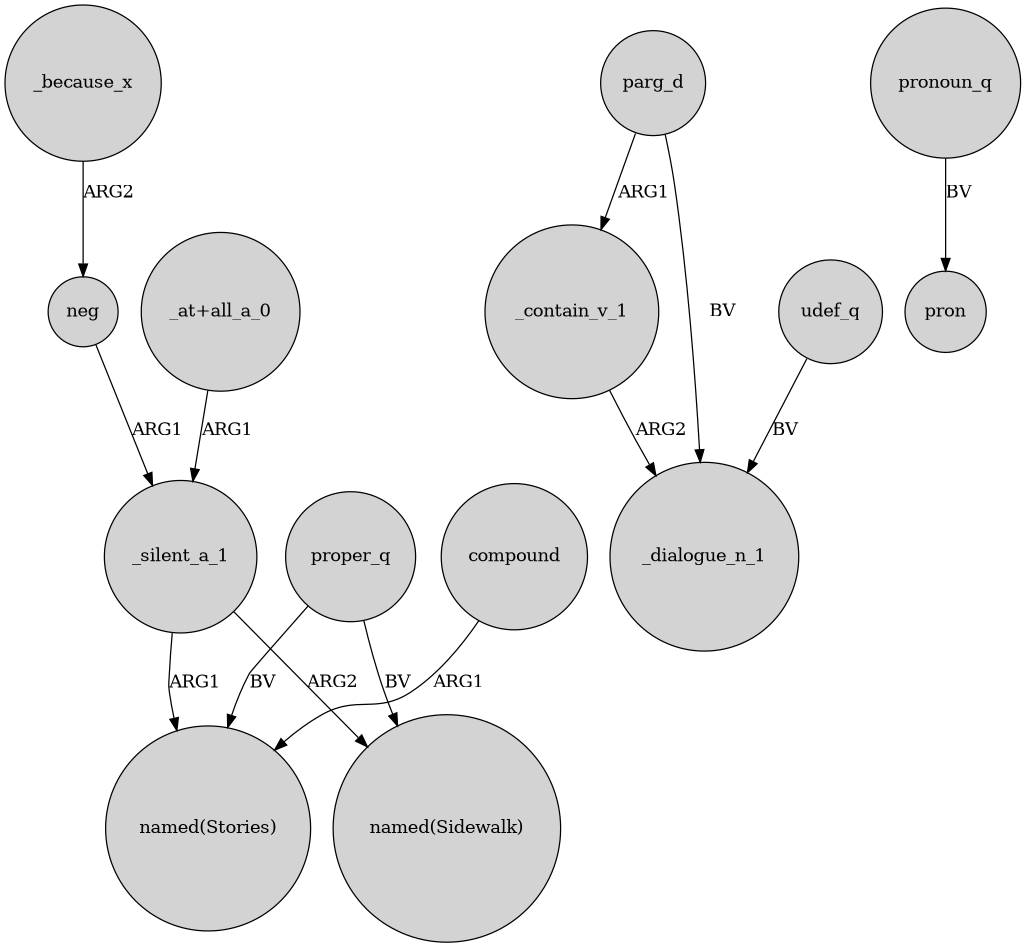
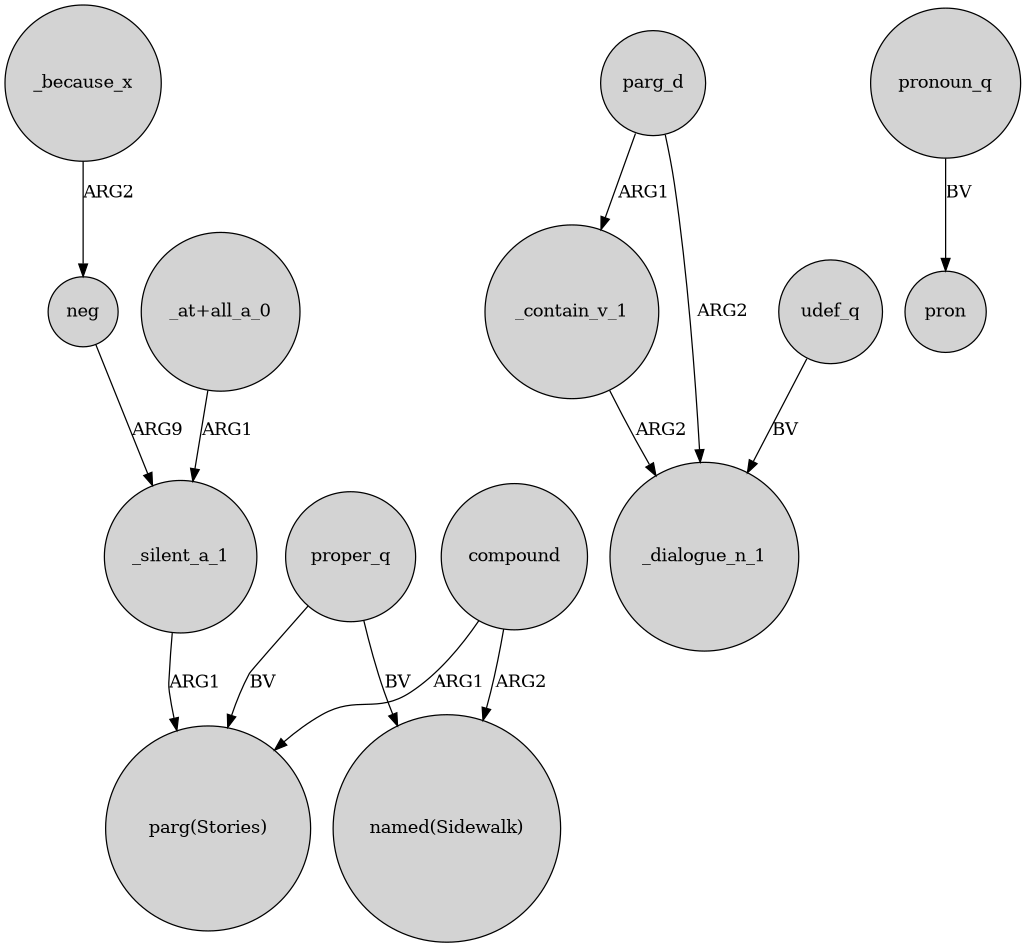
(722, 312) -> (722, 312)
(158, 431) -> (158, 431)
(296, 675) -> (496, 669)
(208, 828) -> (208, 828)
